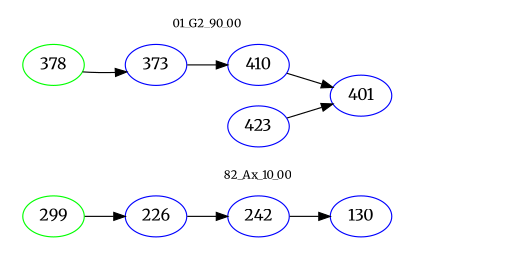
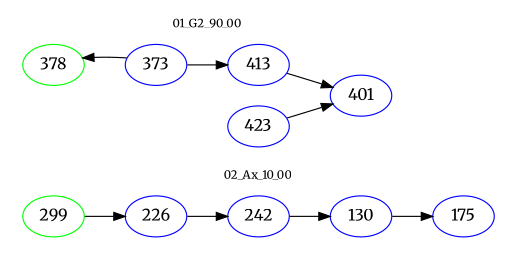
(259, 65) -> (259, 65)
(99, 73) -> (110, 57)
(259, 176) -> (259, 176)
none -> (464, 216)
